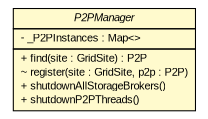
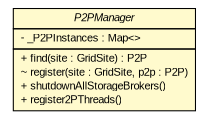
(80, 100) -> (71, 100)
